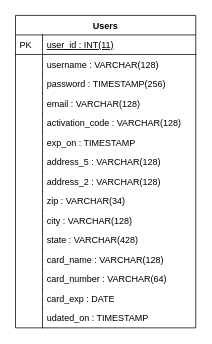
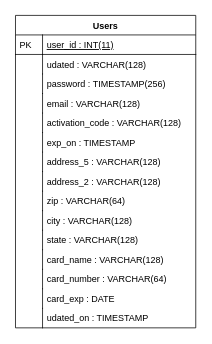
(102, 65) -> (97, 65)
(85, 201) -> (85, 201)
(93, 240) -> (93, 240)
